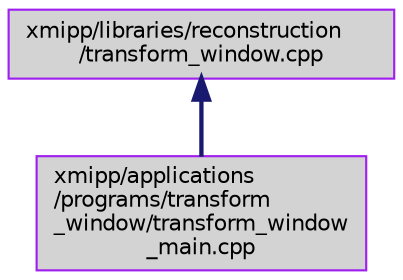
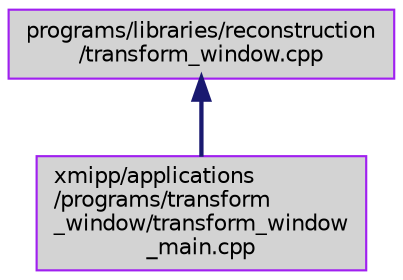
(201, 44) -> (201, 44)
